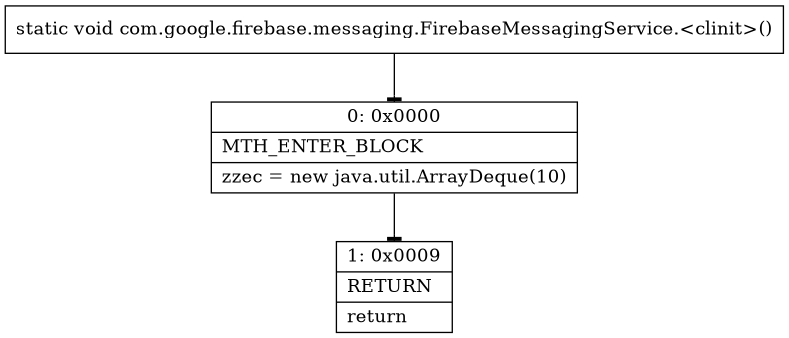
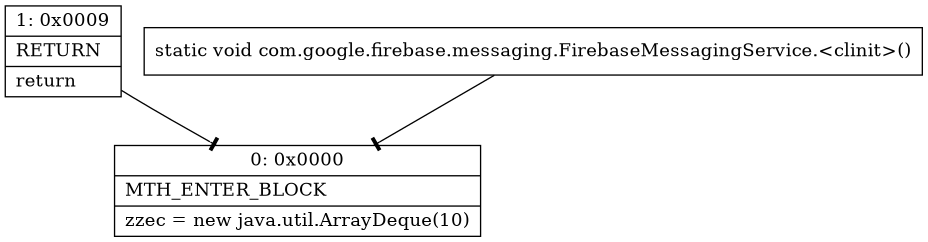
(394, 214) -> (165, 116)
